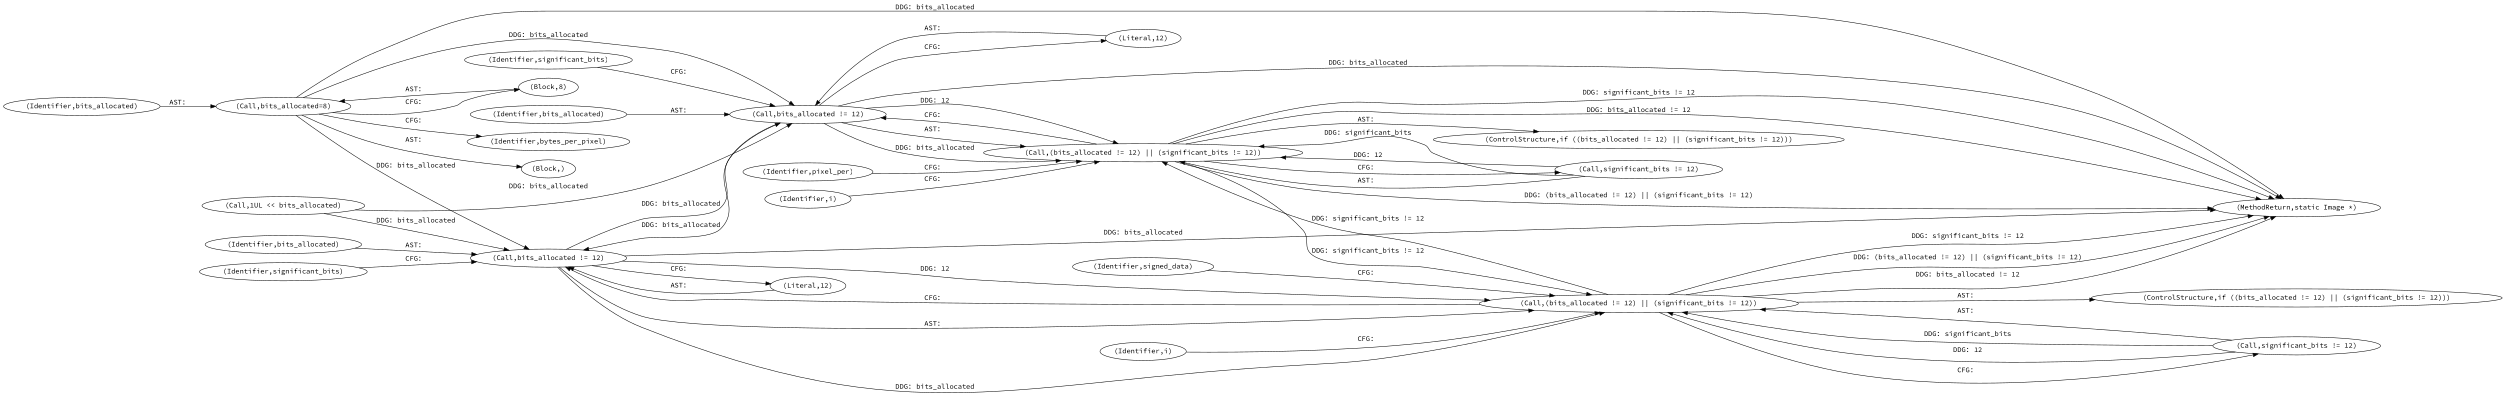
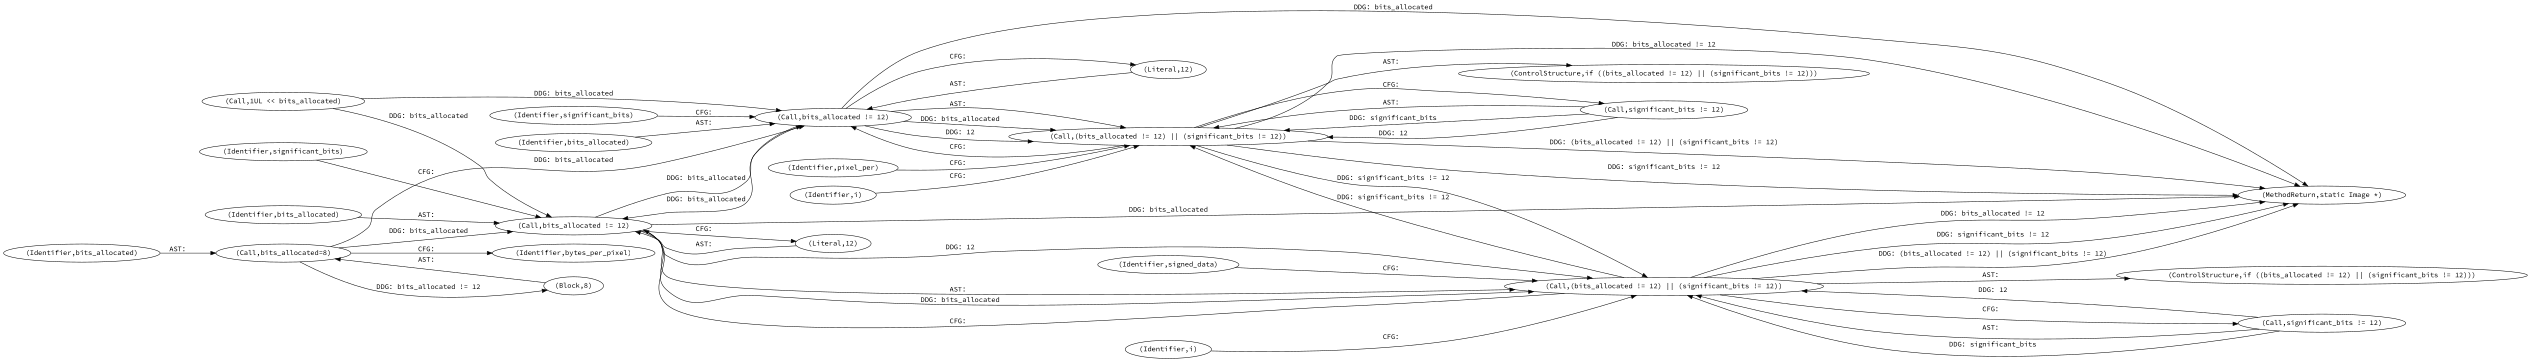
(1298, 11) -> none
(416, 102) -> (429, 287)
(548, 169) -> none
